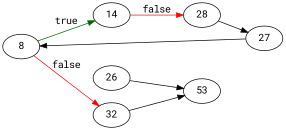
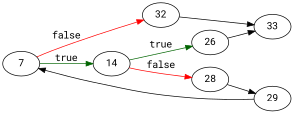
(264, 38) -> (273, 99)
(21, 47) -> (21, 64)
none -> (158, 54)
(202, 91) -> (273, 27)
